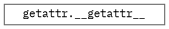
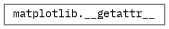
(84, 15) -> (84, 15)
